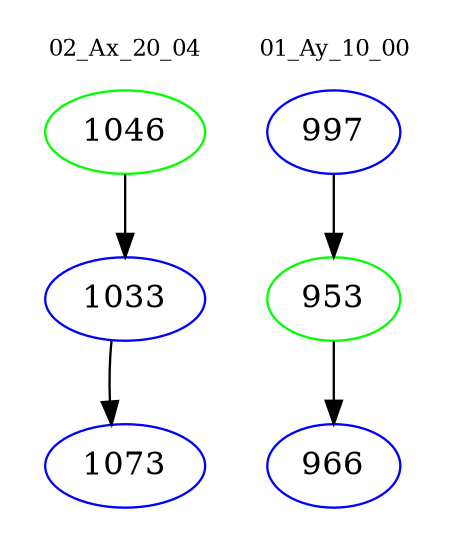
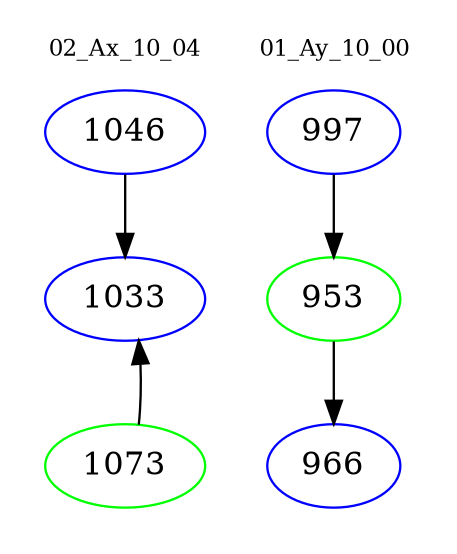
(125, 50) -> (125, 50)
(125, 132) -> (125, 132)
(110, 371) -> (141, 395)
(125, 466) -> (125, 466)
